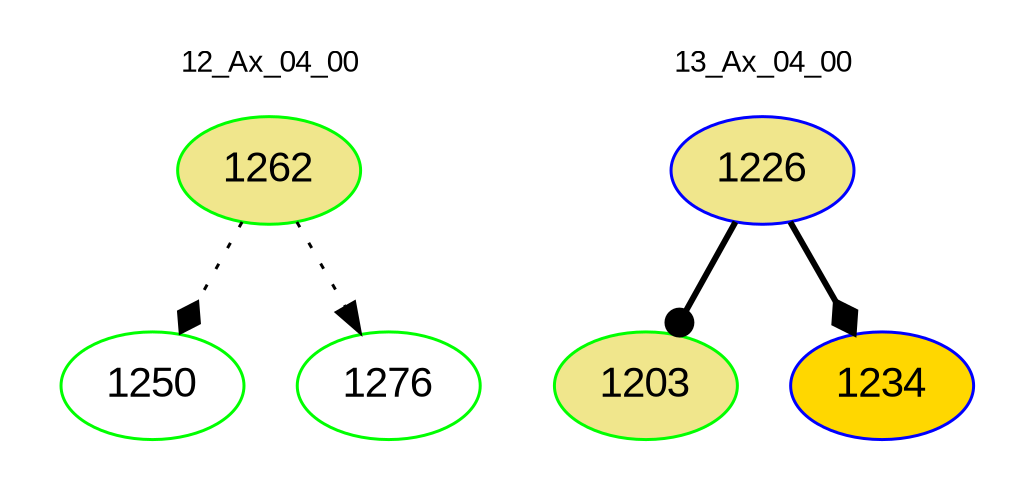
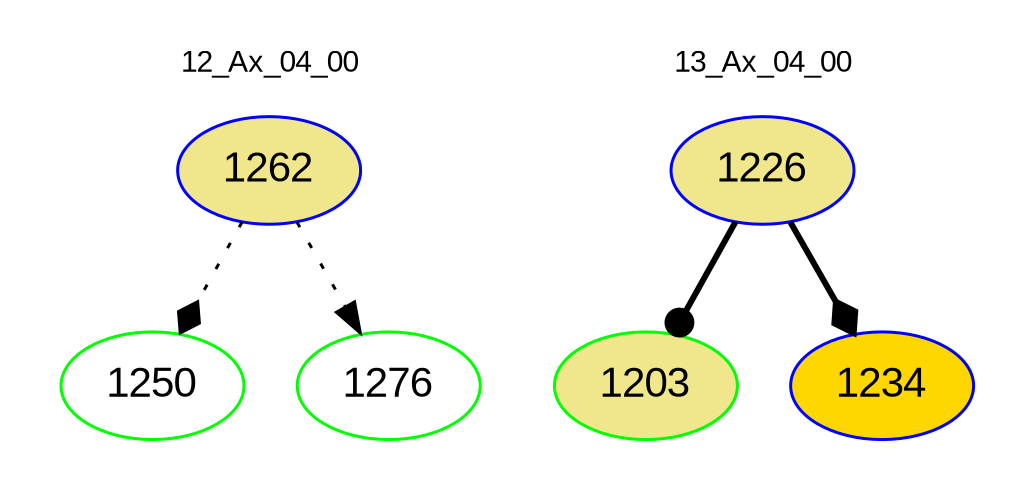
(269, 170) -> (269, 170)
